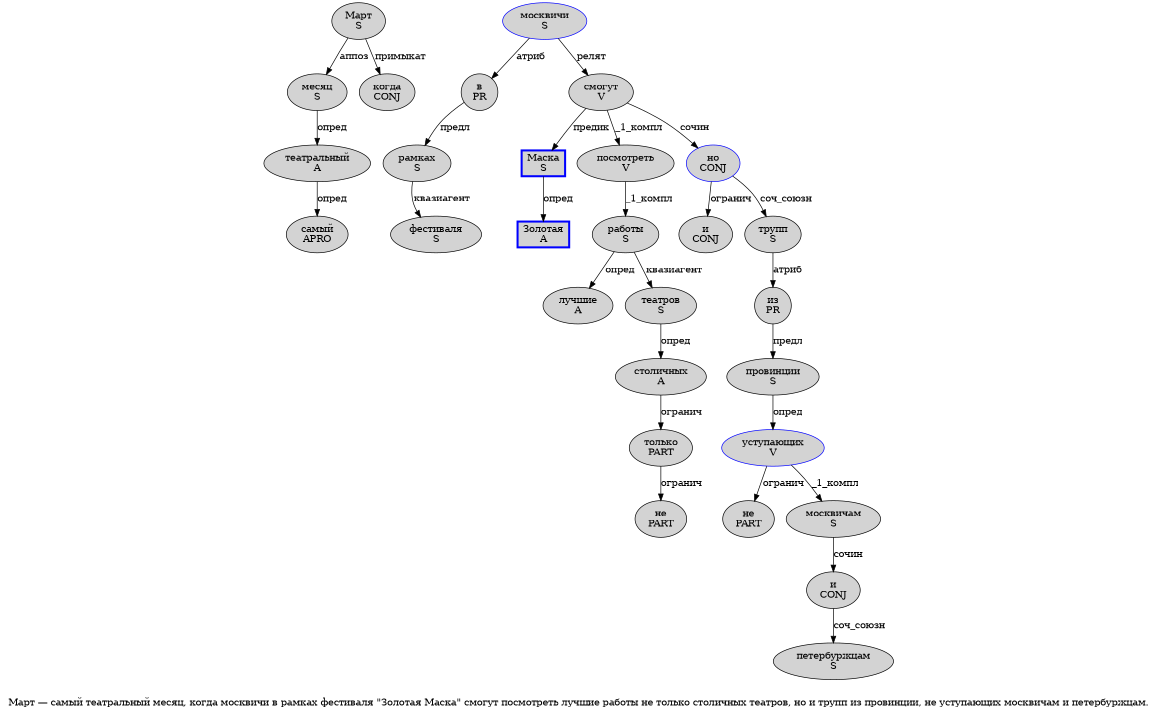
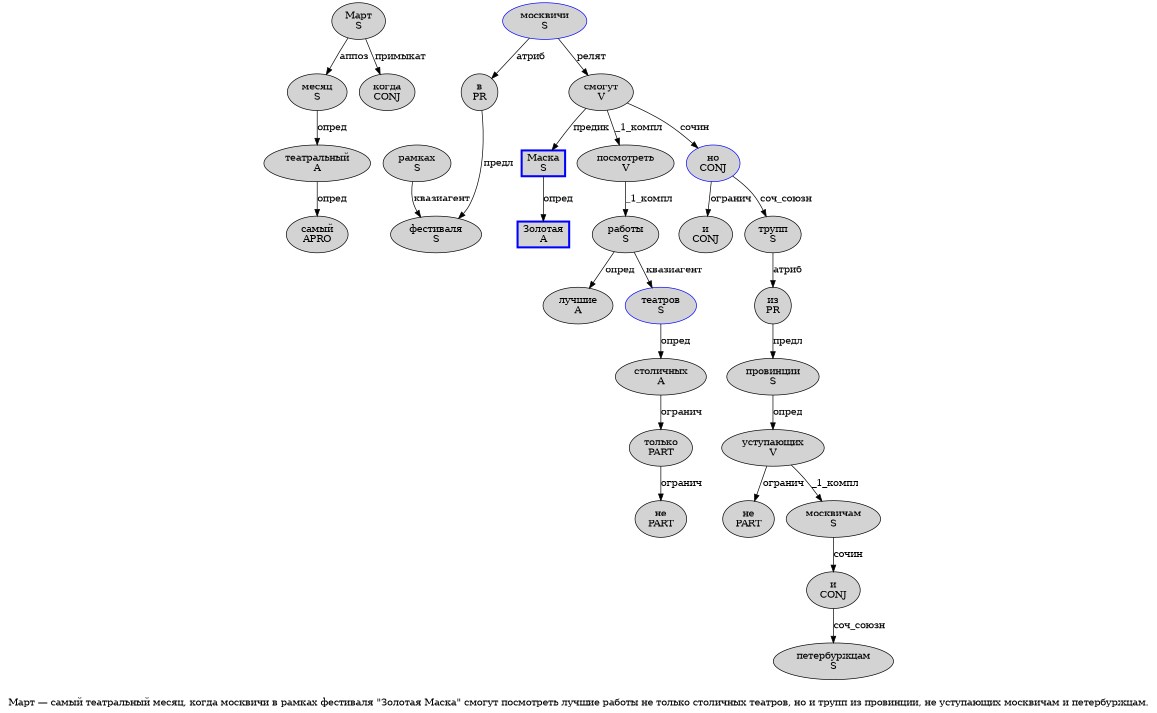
(444, 119) -> (481, 164)
(661, 306) -> (661, 306)
(773, 448) -> (773, 448)
